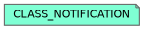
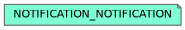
(72, 15) -> (93, 15)
